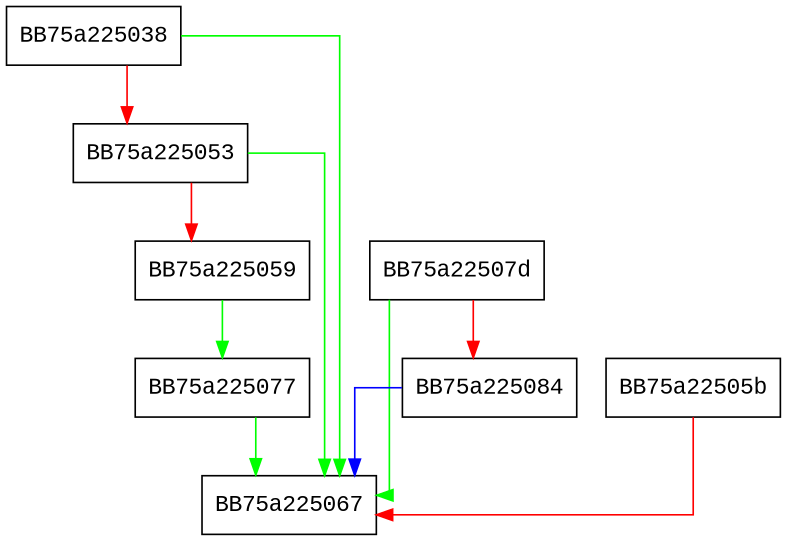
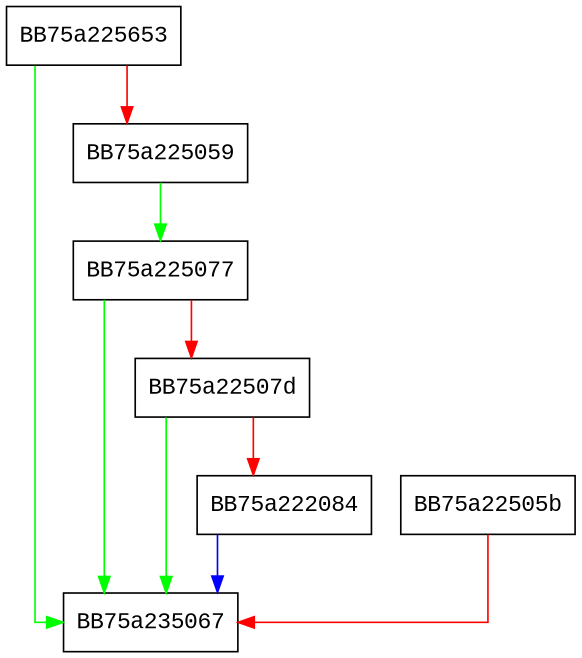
(94, 36) -> none
(160, 153) -> (94, 36)
none -> (191, 321)
(490, 388) -> (284, 505)
(289, 505) -> (151, 622)
